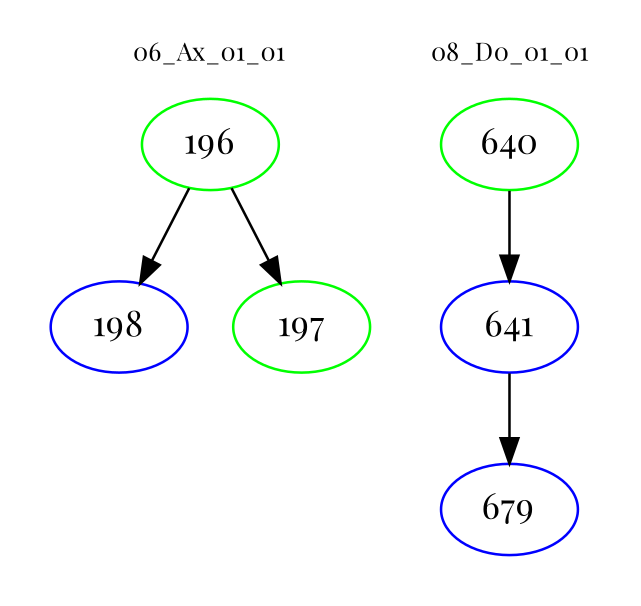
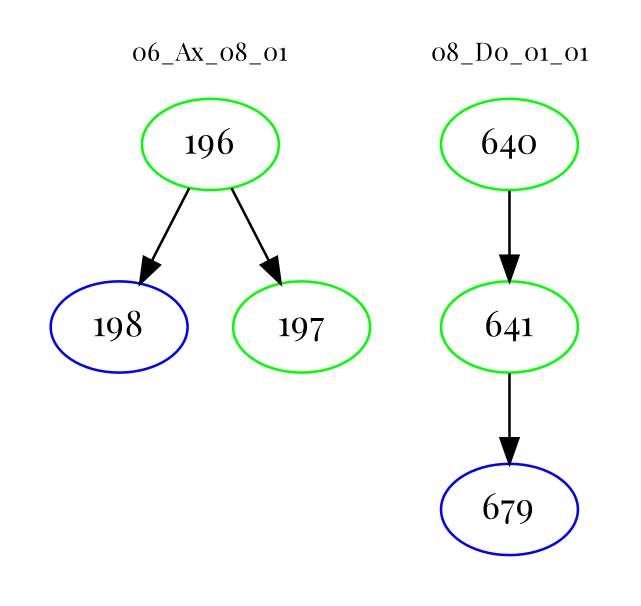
(210, 54) -> (210, 54)
(509, 327) -> (509, 327)
